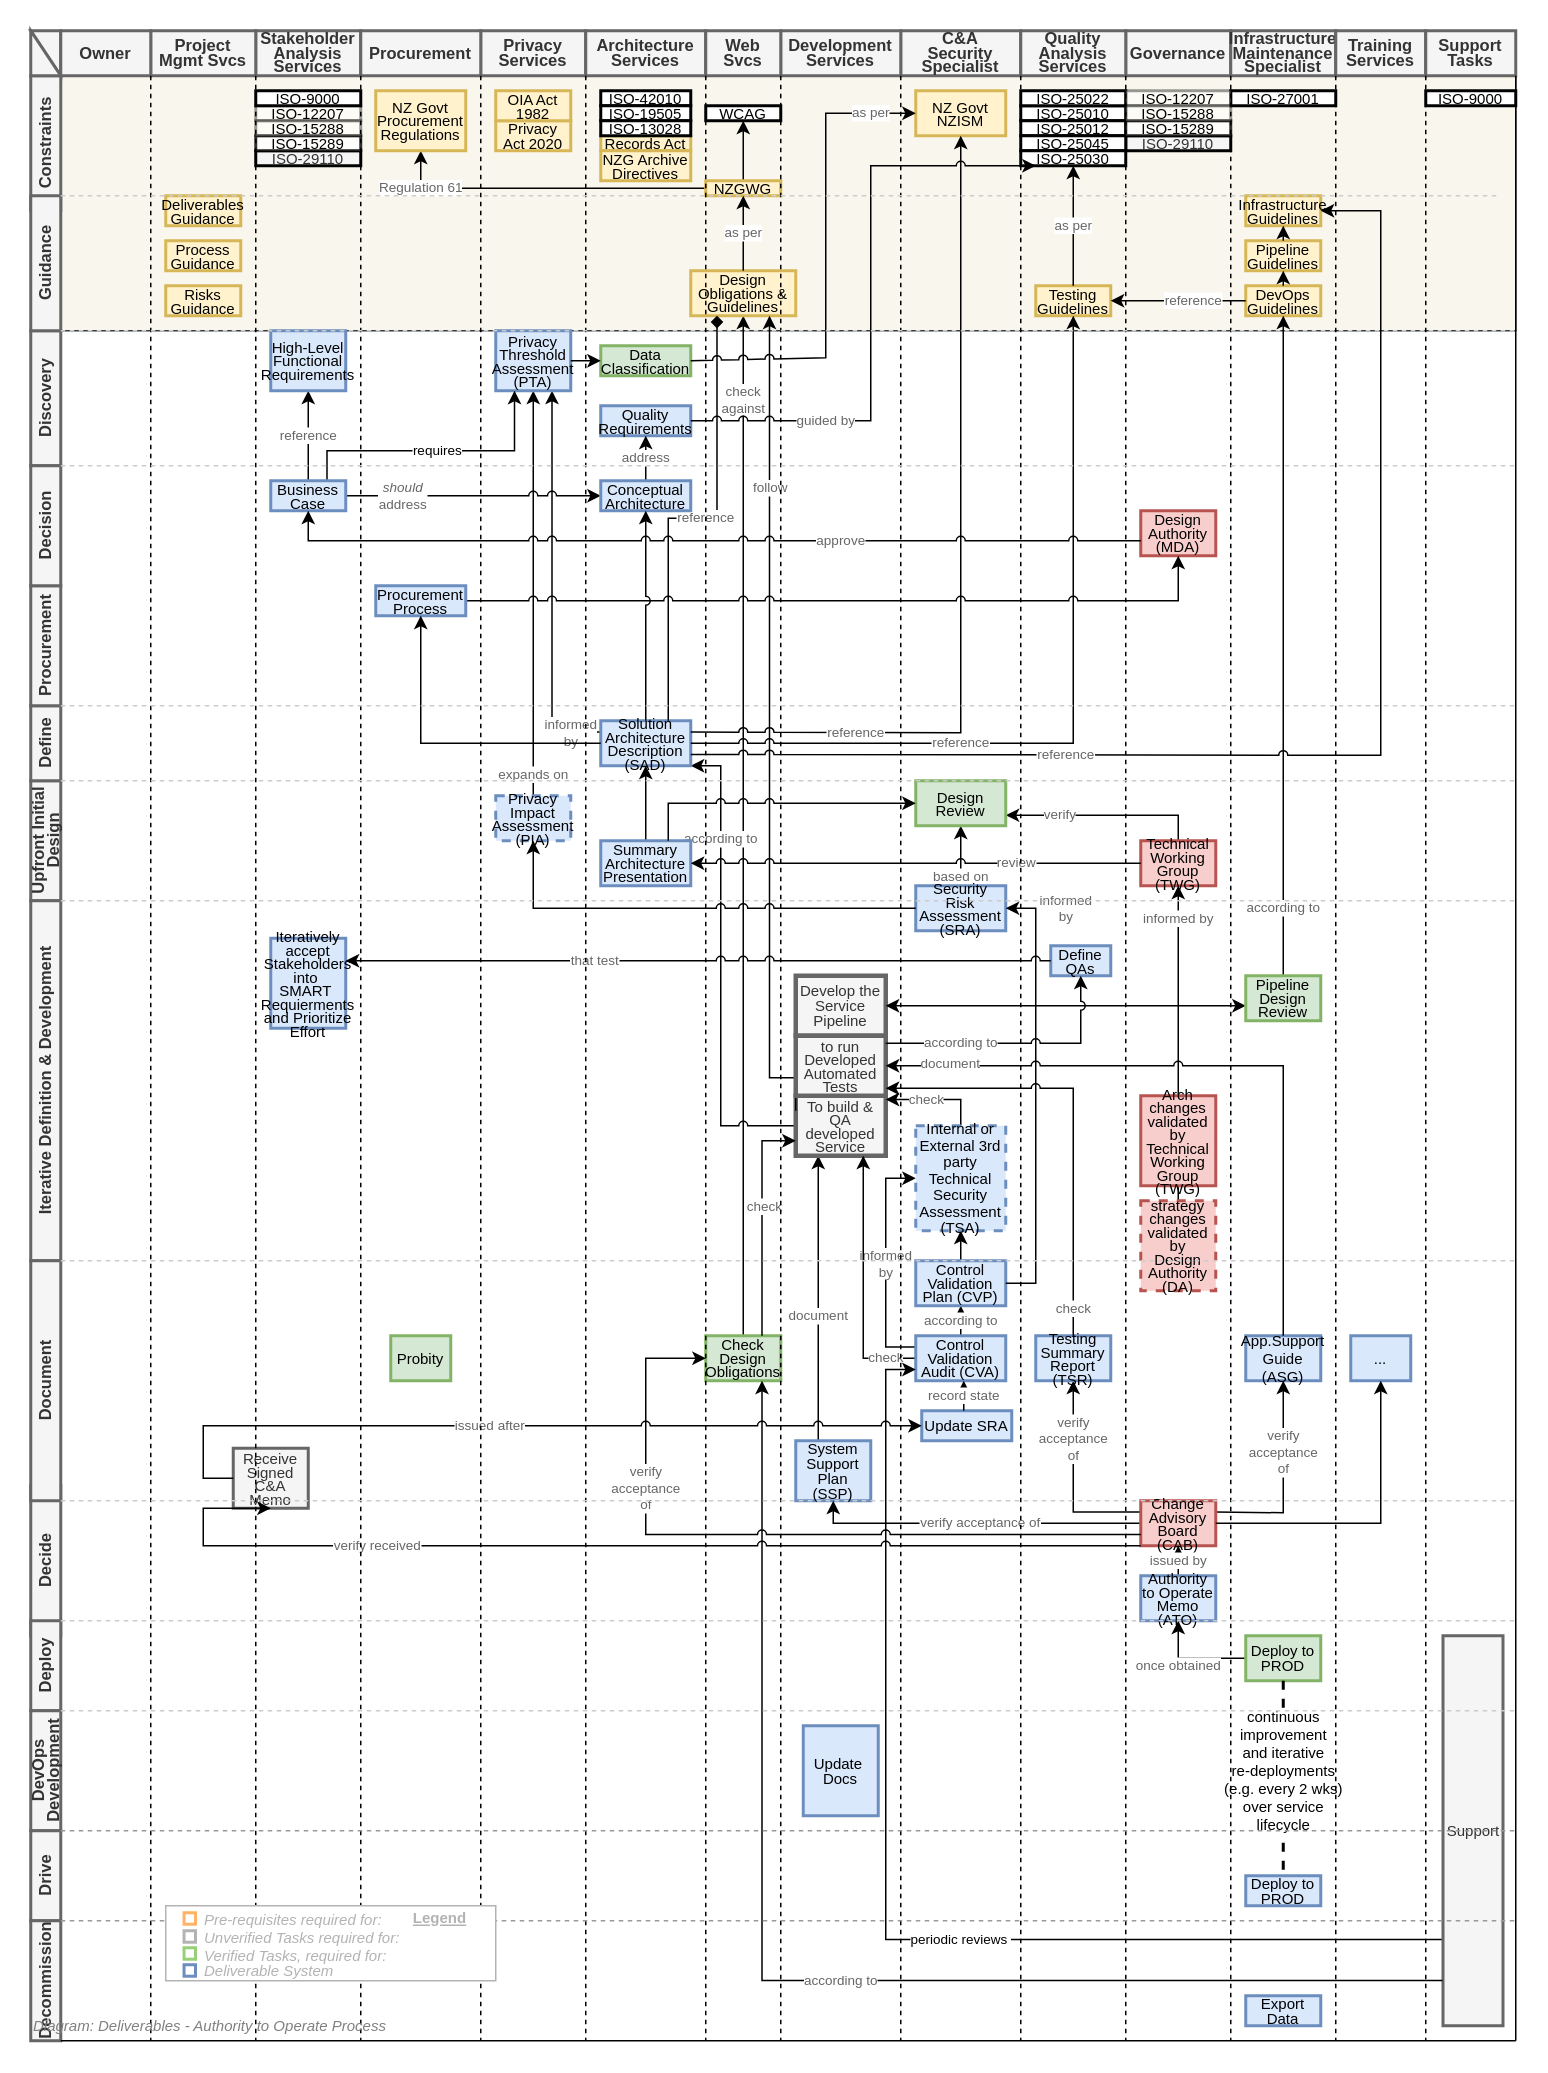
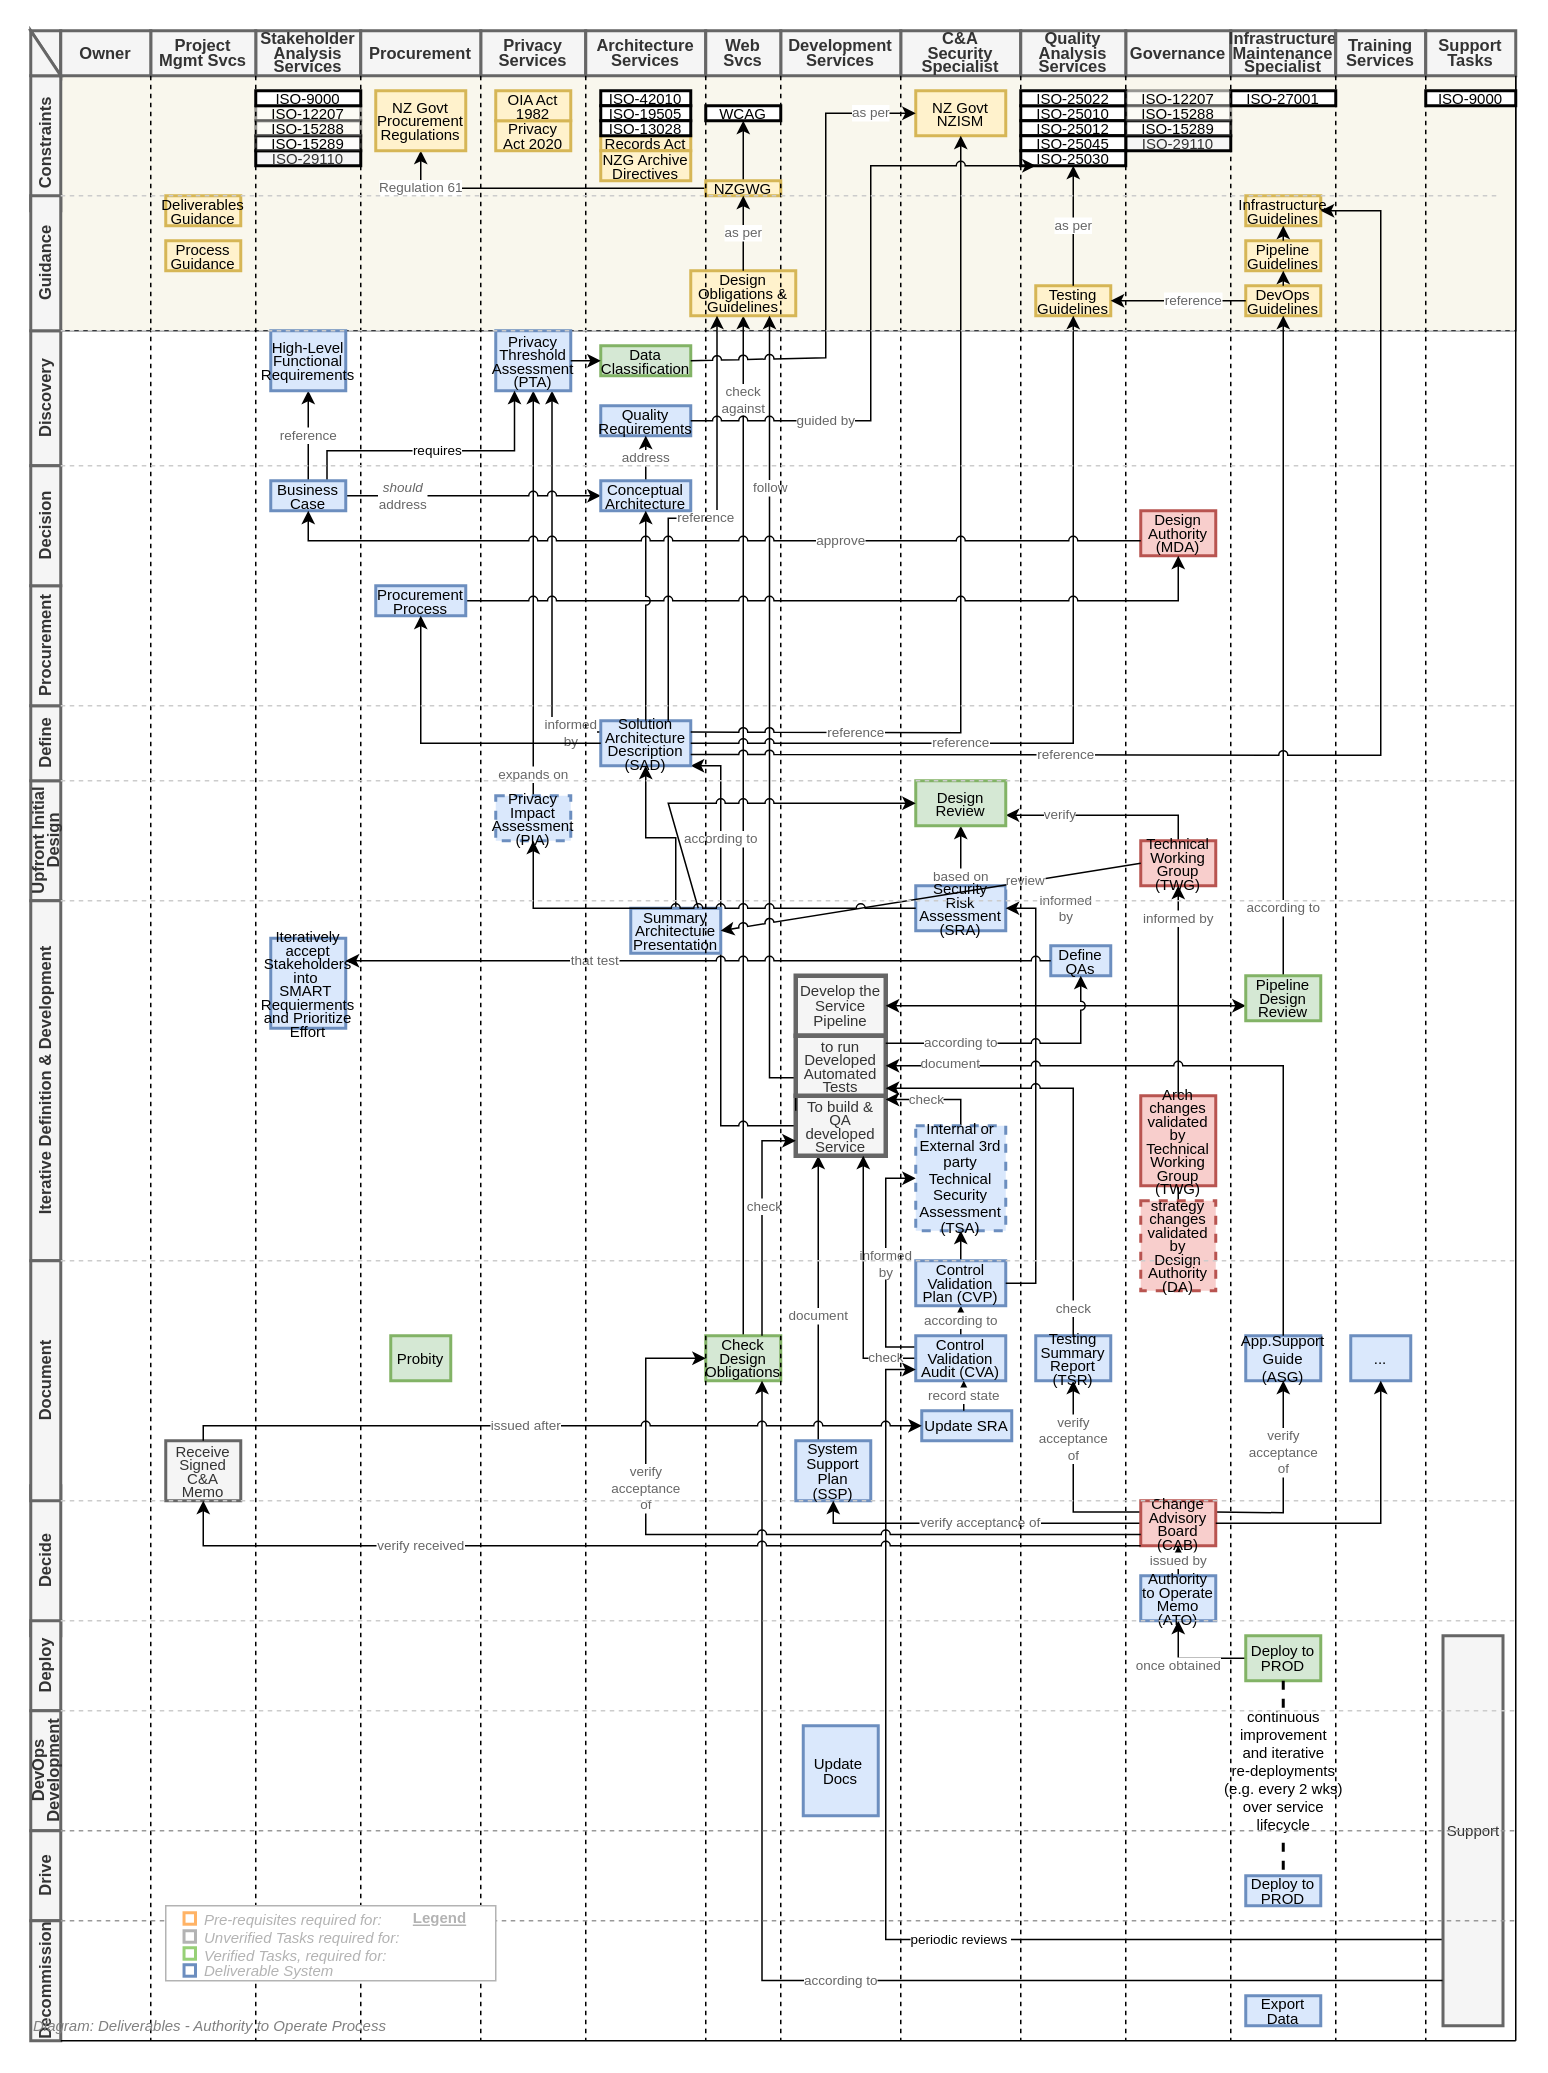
(203, 301) -> none
(717, 328) -> (717, 327)
(646, 863) -> (676, 931)
(271, 1478) -> (203, 1471)
